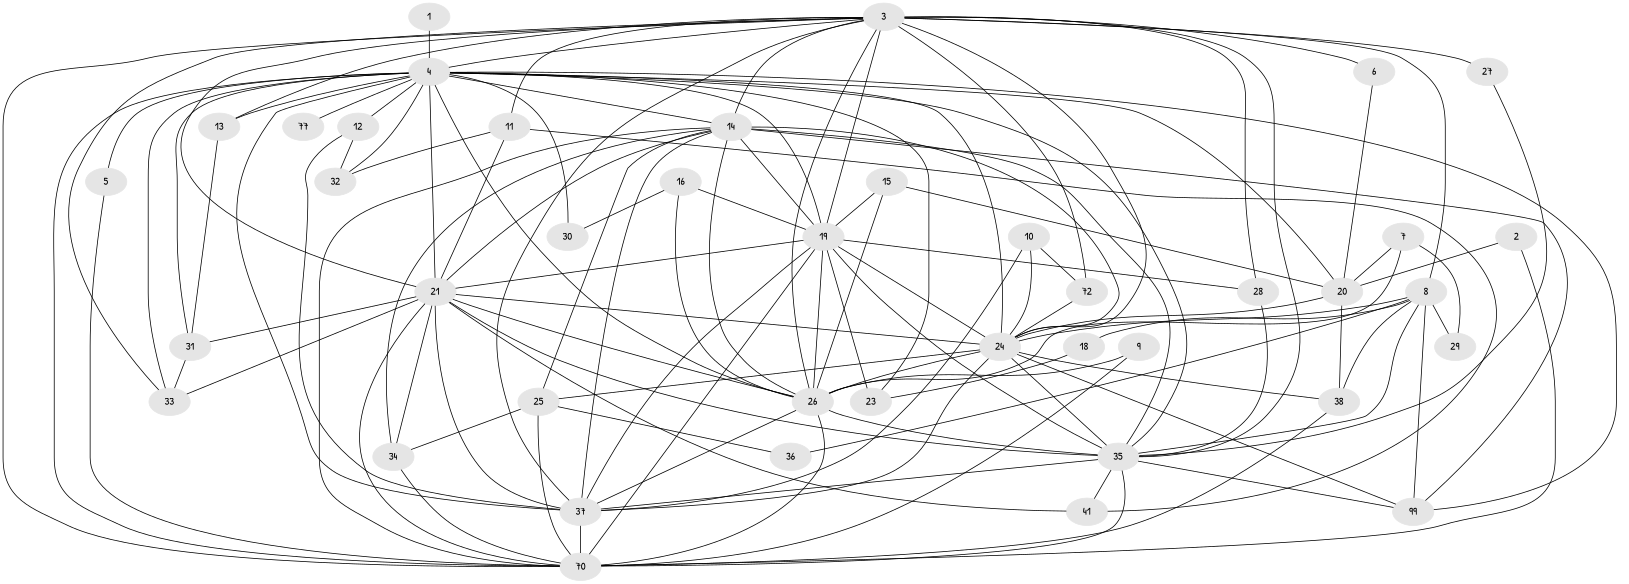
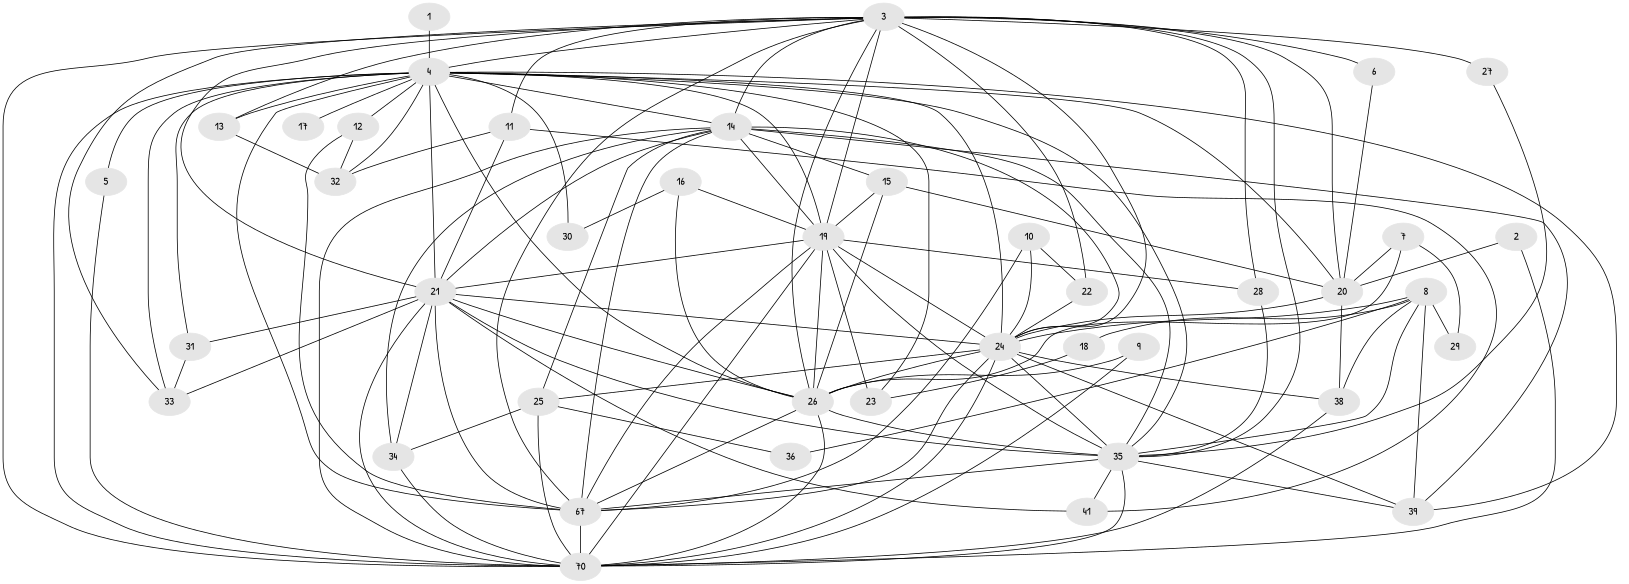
(1383, 53) -> (1262, 49)
(303, 127) -> (303, 127)
(205, 237) -> (277, 154)
(711, 285) -> (800, 151)
(1087, 292) -> (1087, 292)
(581, 512) -> (581, 512)
(1413, 512) -> (1413, 512)
none -> (832, 519)
